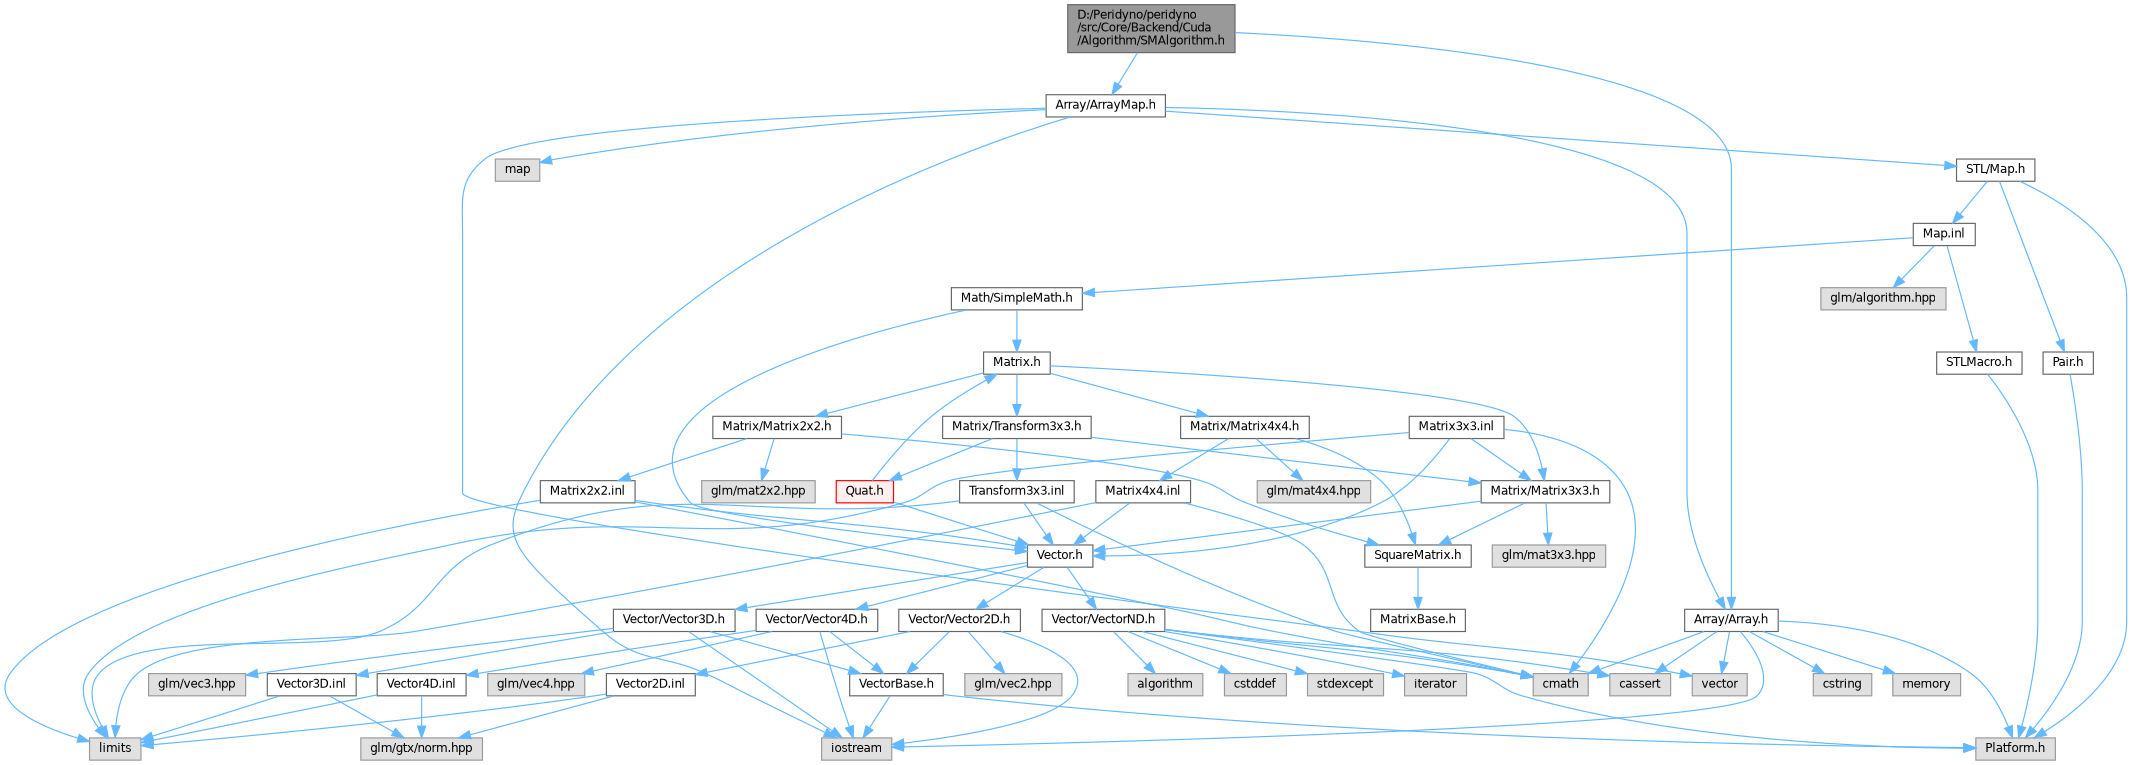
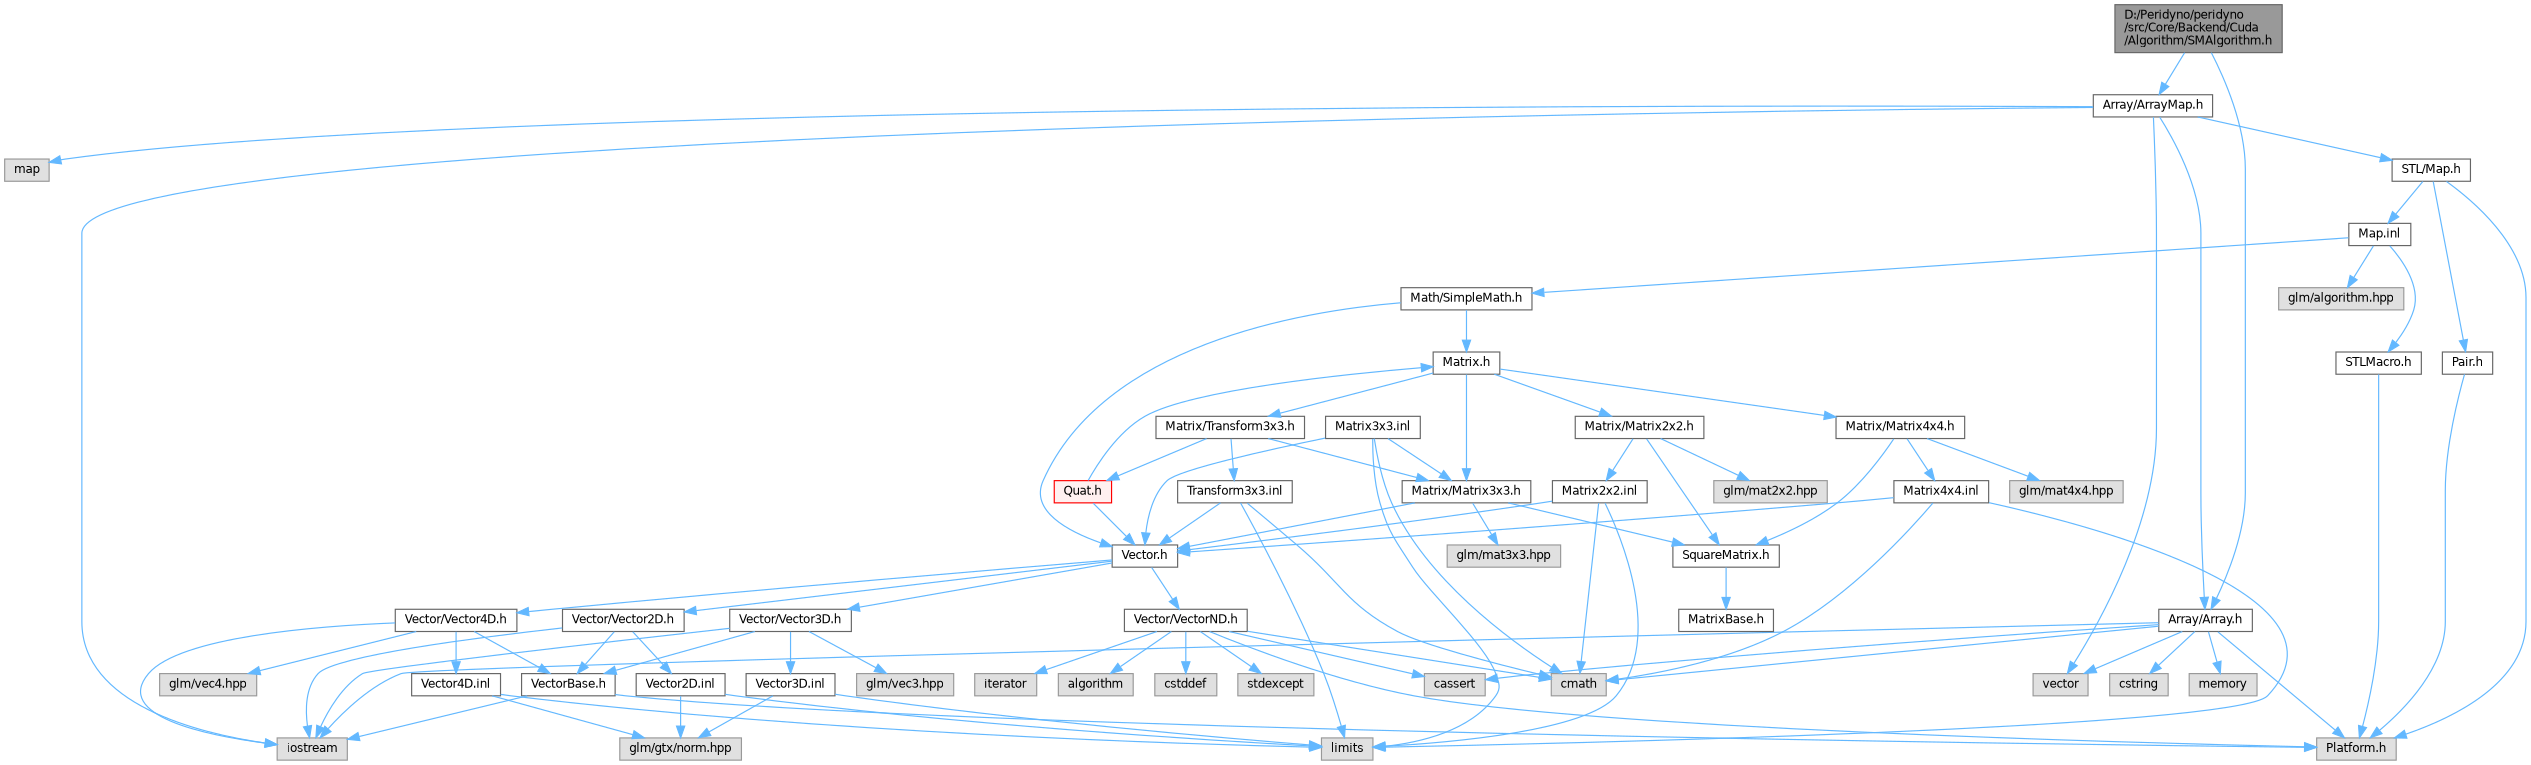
(1013, 685) -> none
